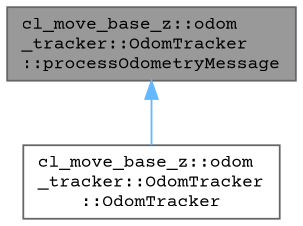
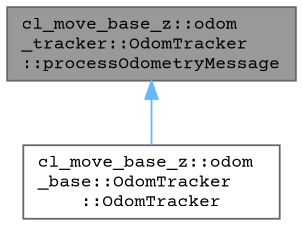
(152, 182) -> (152, 182)
